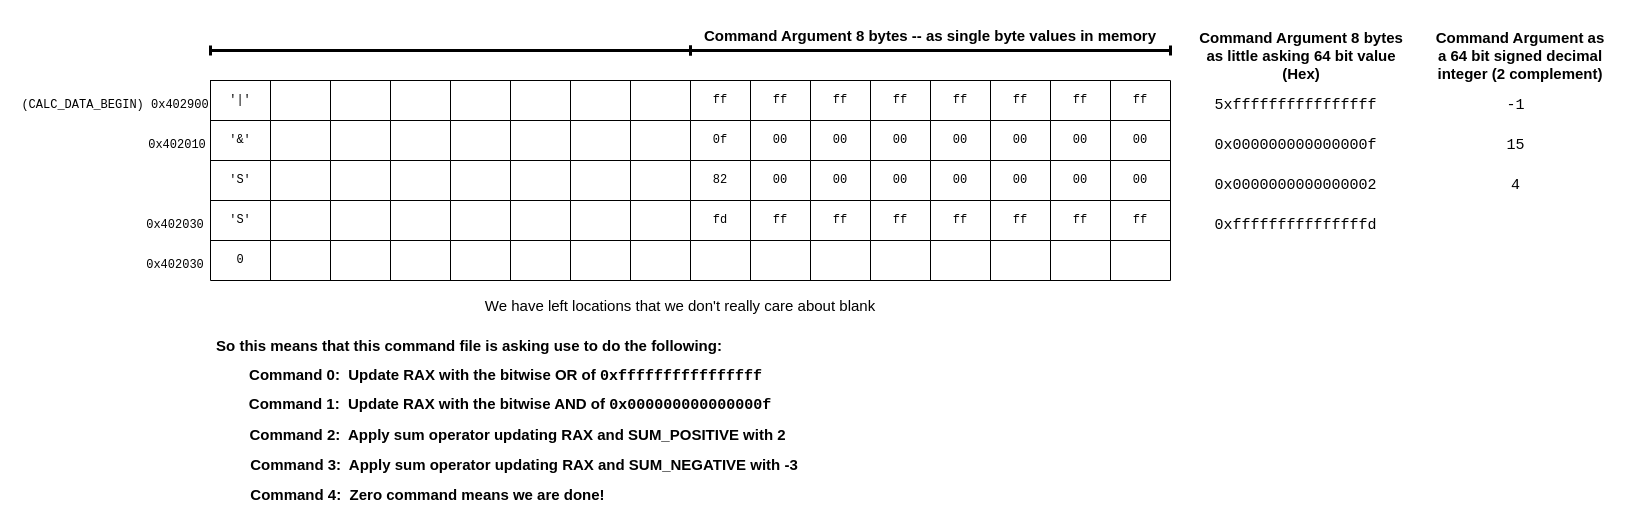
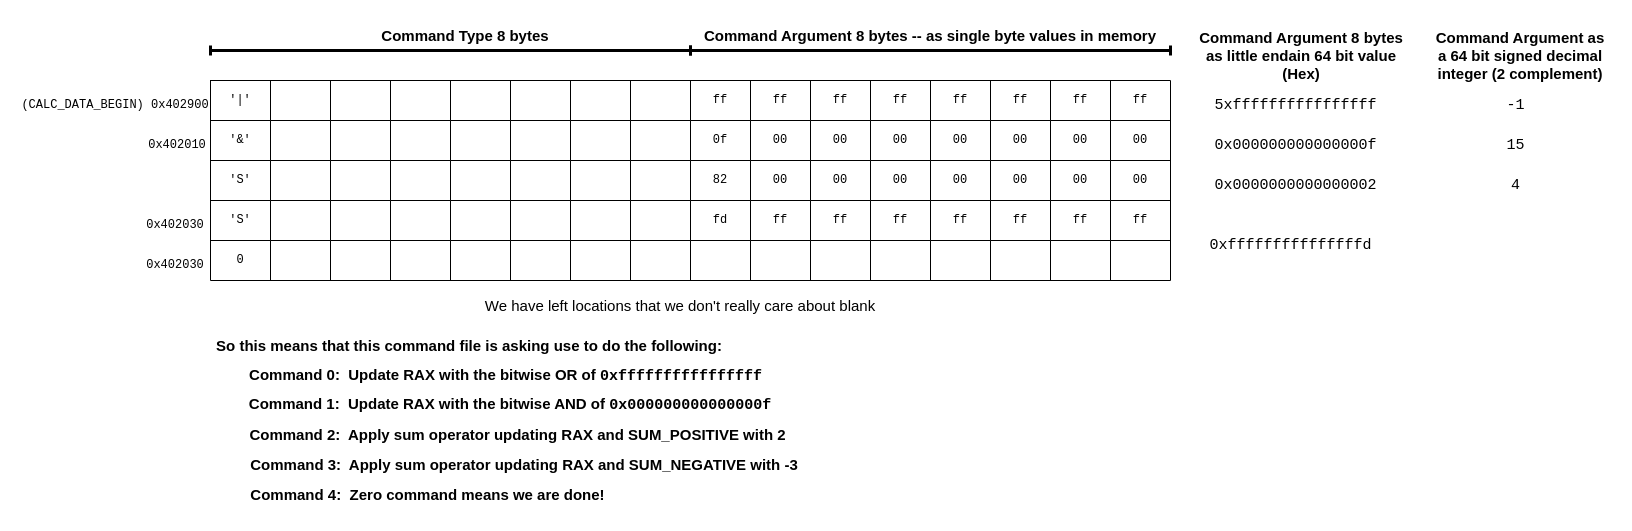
none -> (466, 36)
(1302, 56) -> (1302, 56)
(1296, 226) -> (1291, 246)
